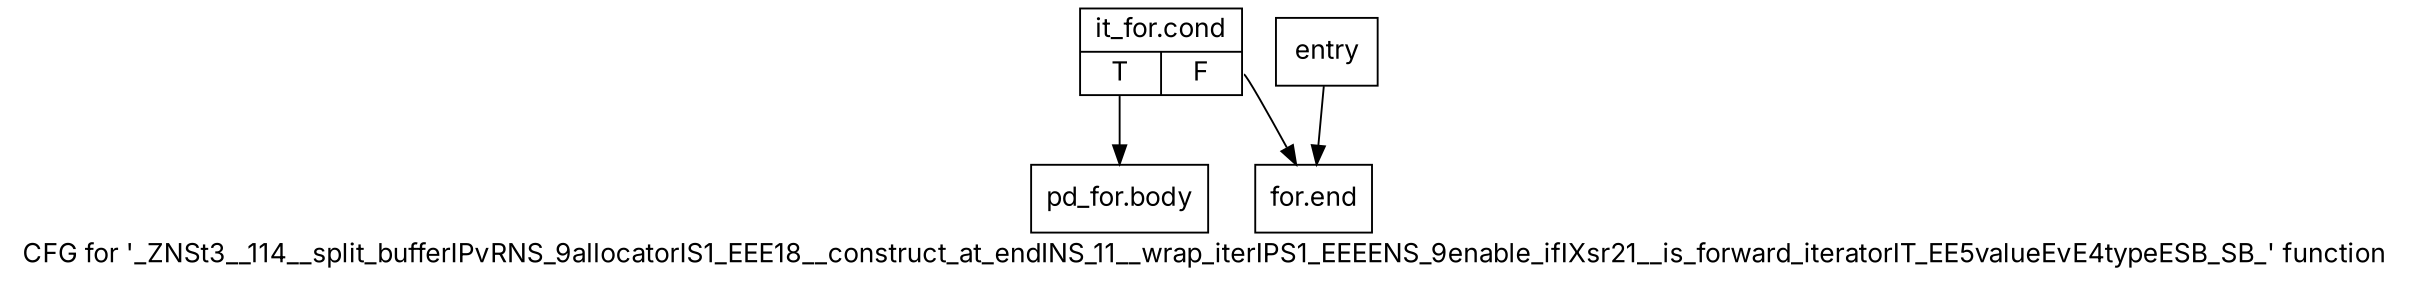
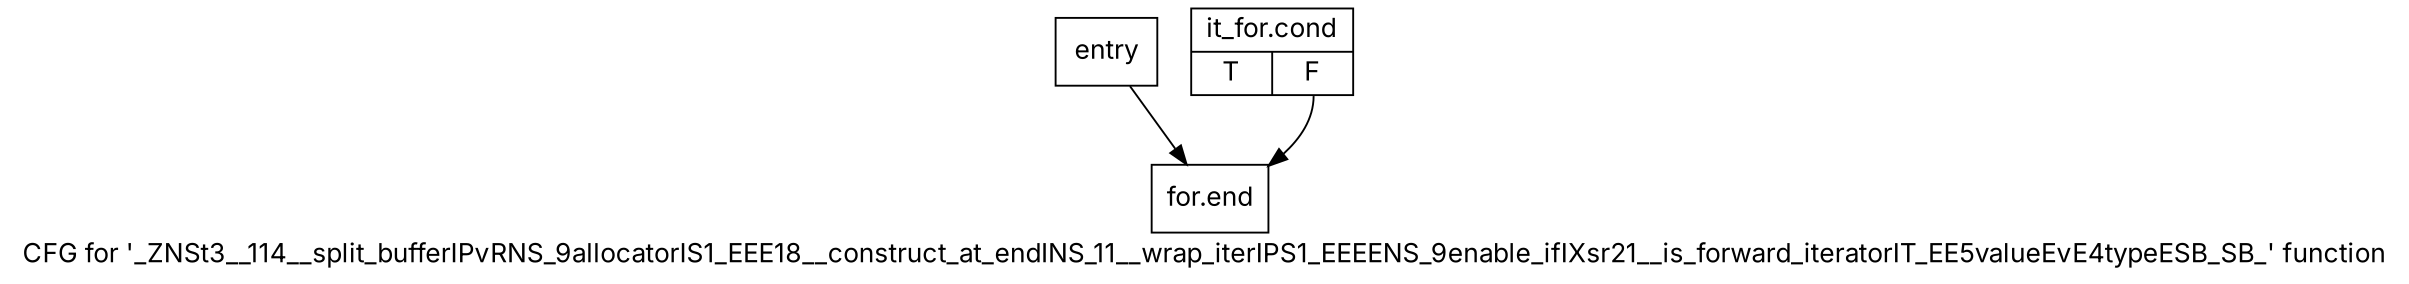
(1120, 199) -> none
